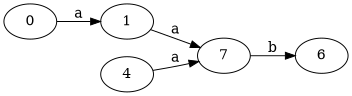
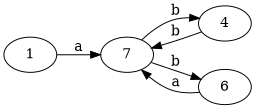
(30, 22) -> none
none -> (163, 24)
(176, 58) -> (176, 32)
none -> (173, 90)
